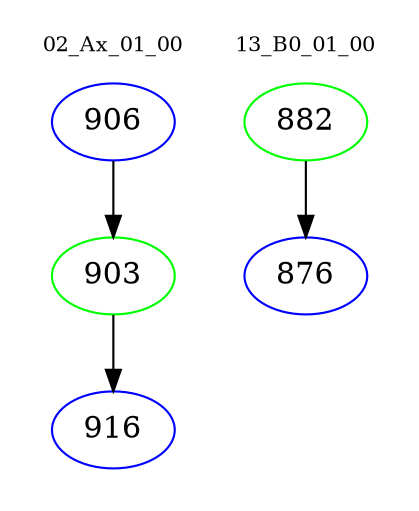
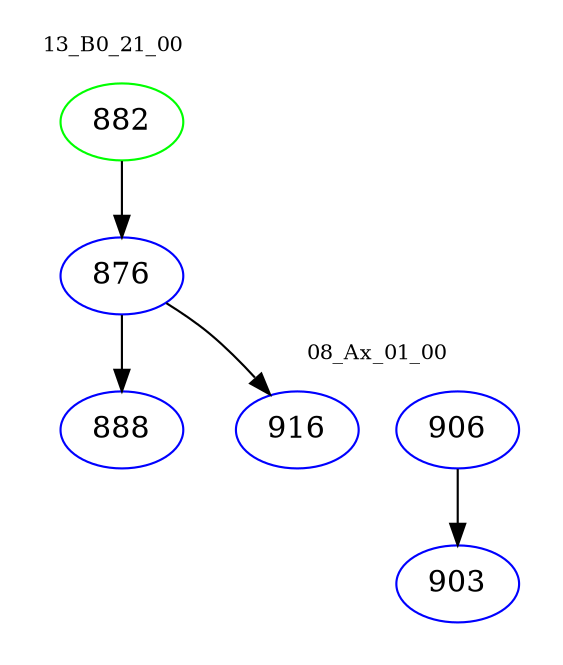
(113, 46) -> (378, 354)
(306, 46) -> (113, 46)
(113, 276) -> (458, 584)
(113, 342) -> (233, 355)
none -> (122, 430)
